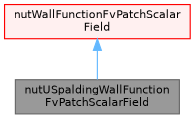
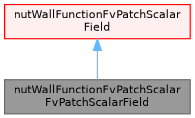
(97, 97) -> (97, 97)
